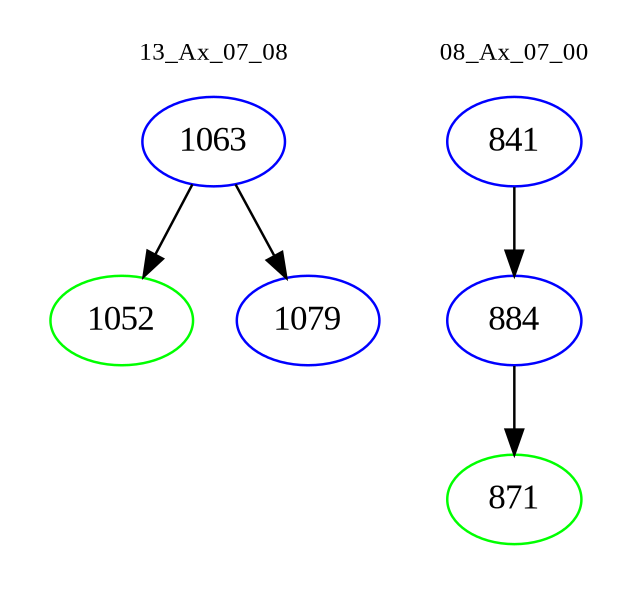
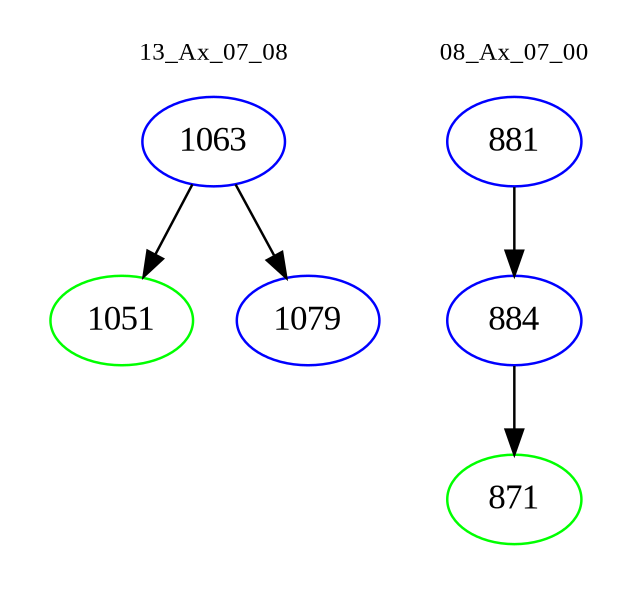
(514, 142) -> (514, 142)
(122, 321) -> (122, 321)
